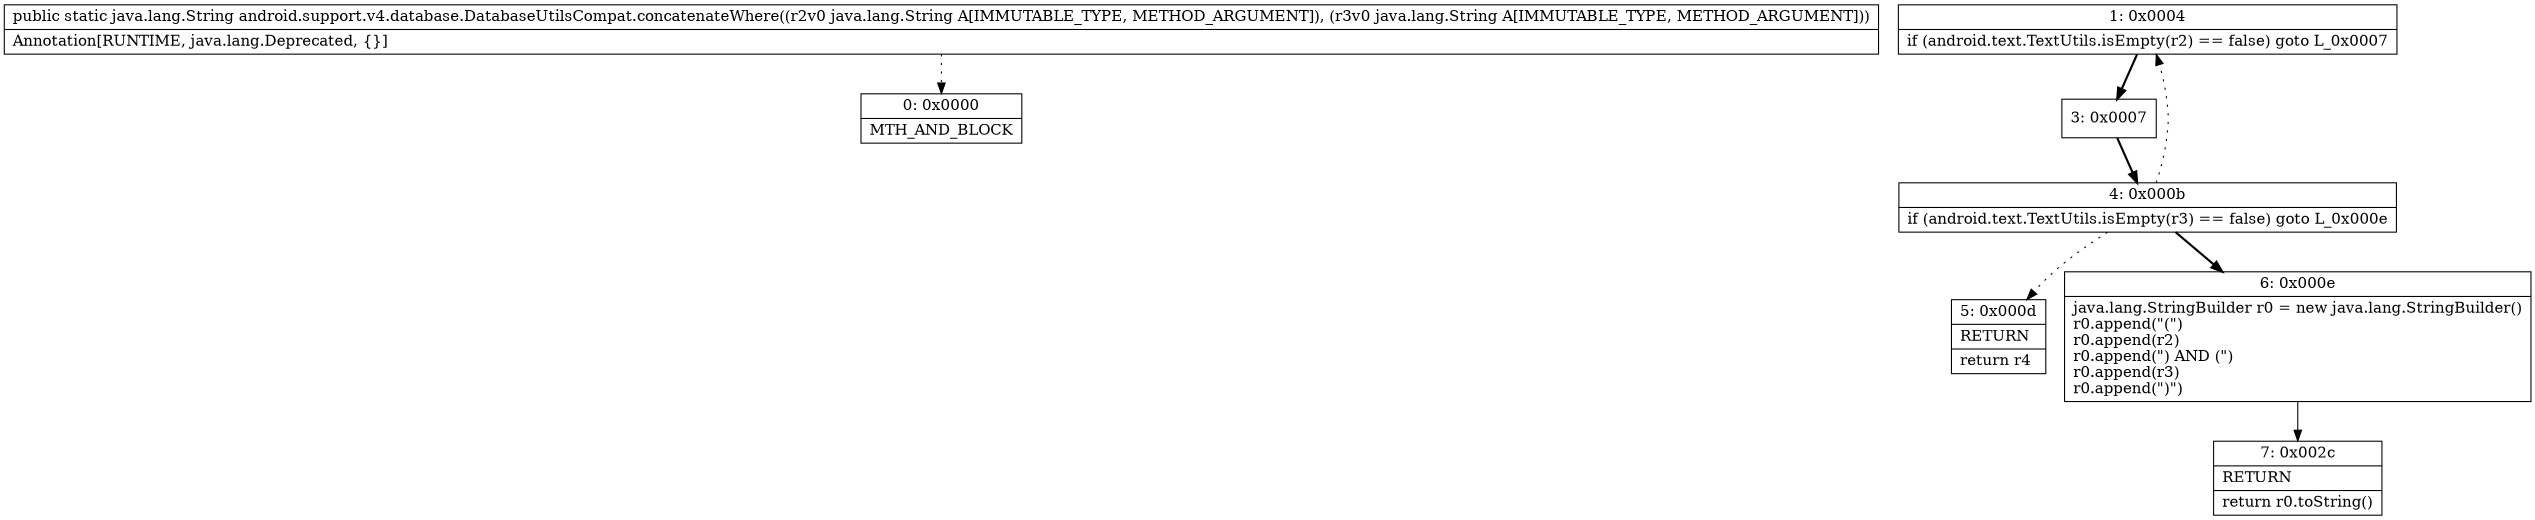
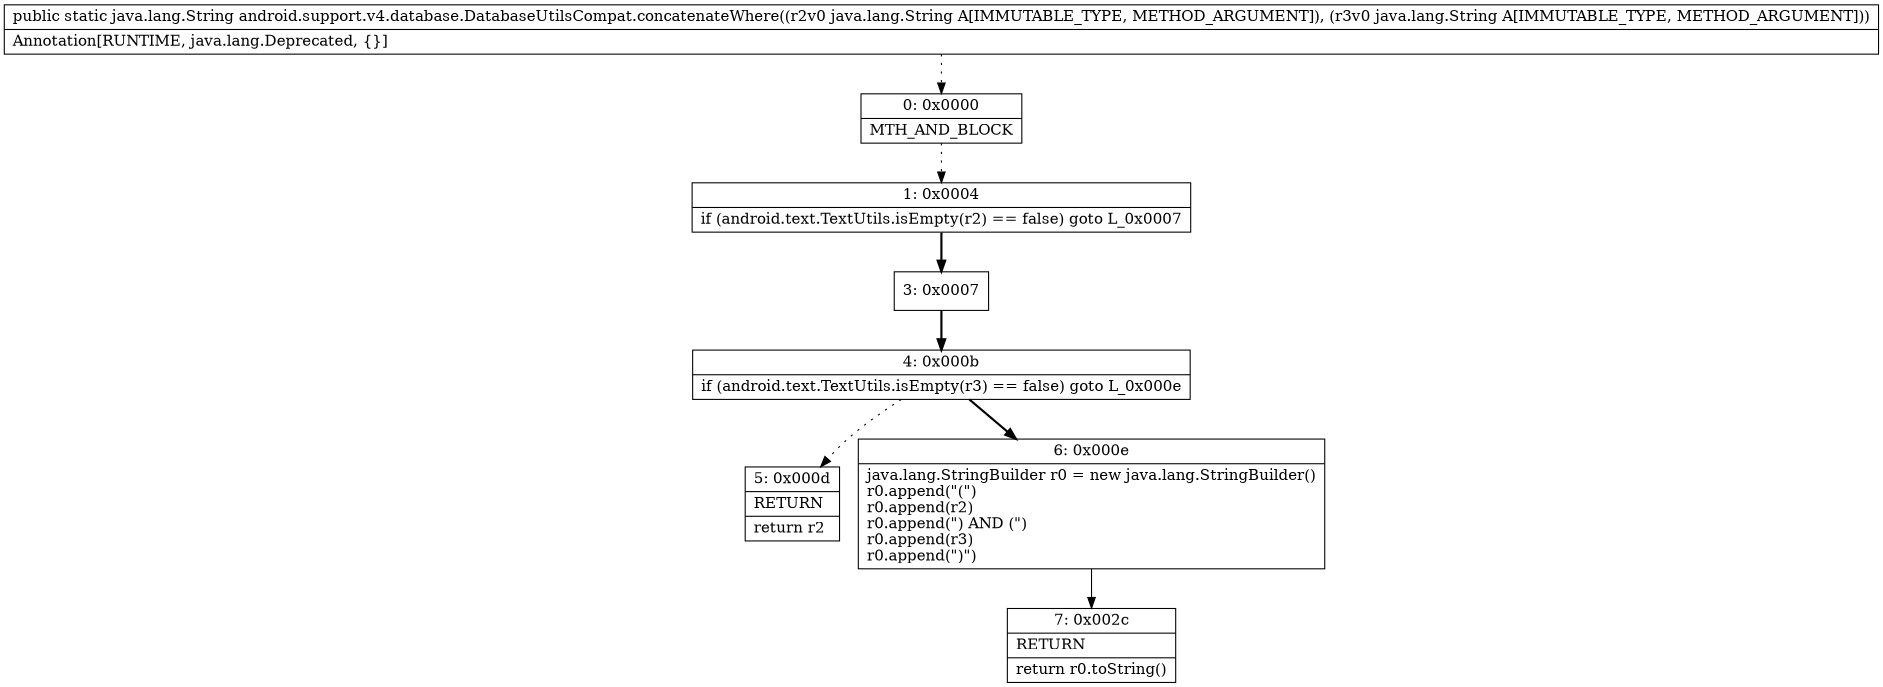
(2168, 124) -> (941, 158)
(1996, 361) -> (790, 528)
